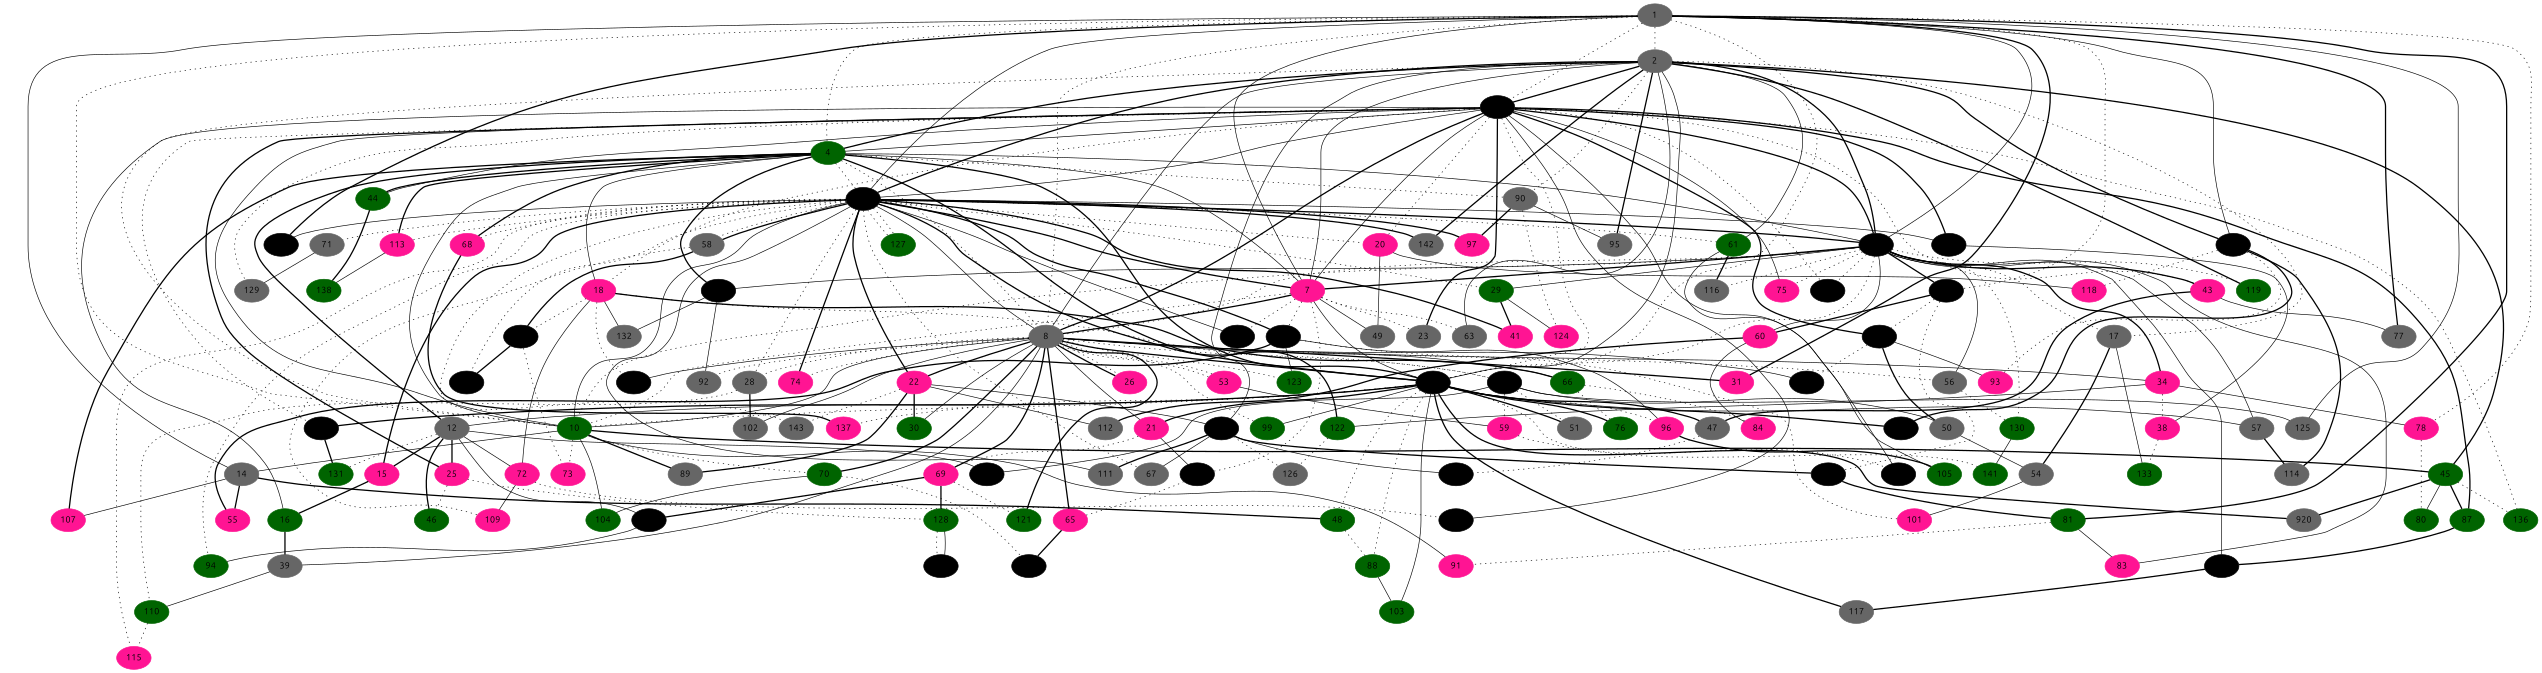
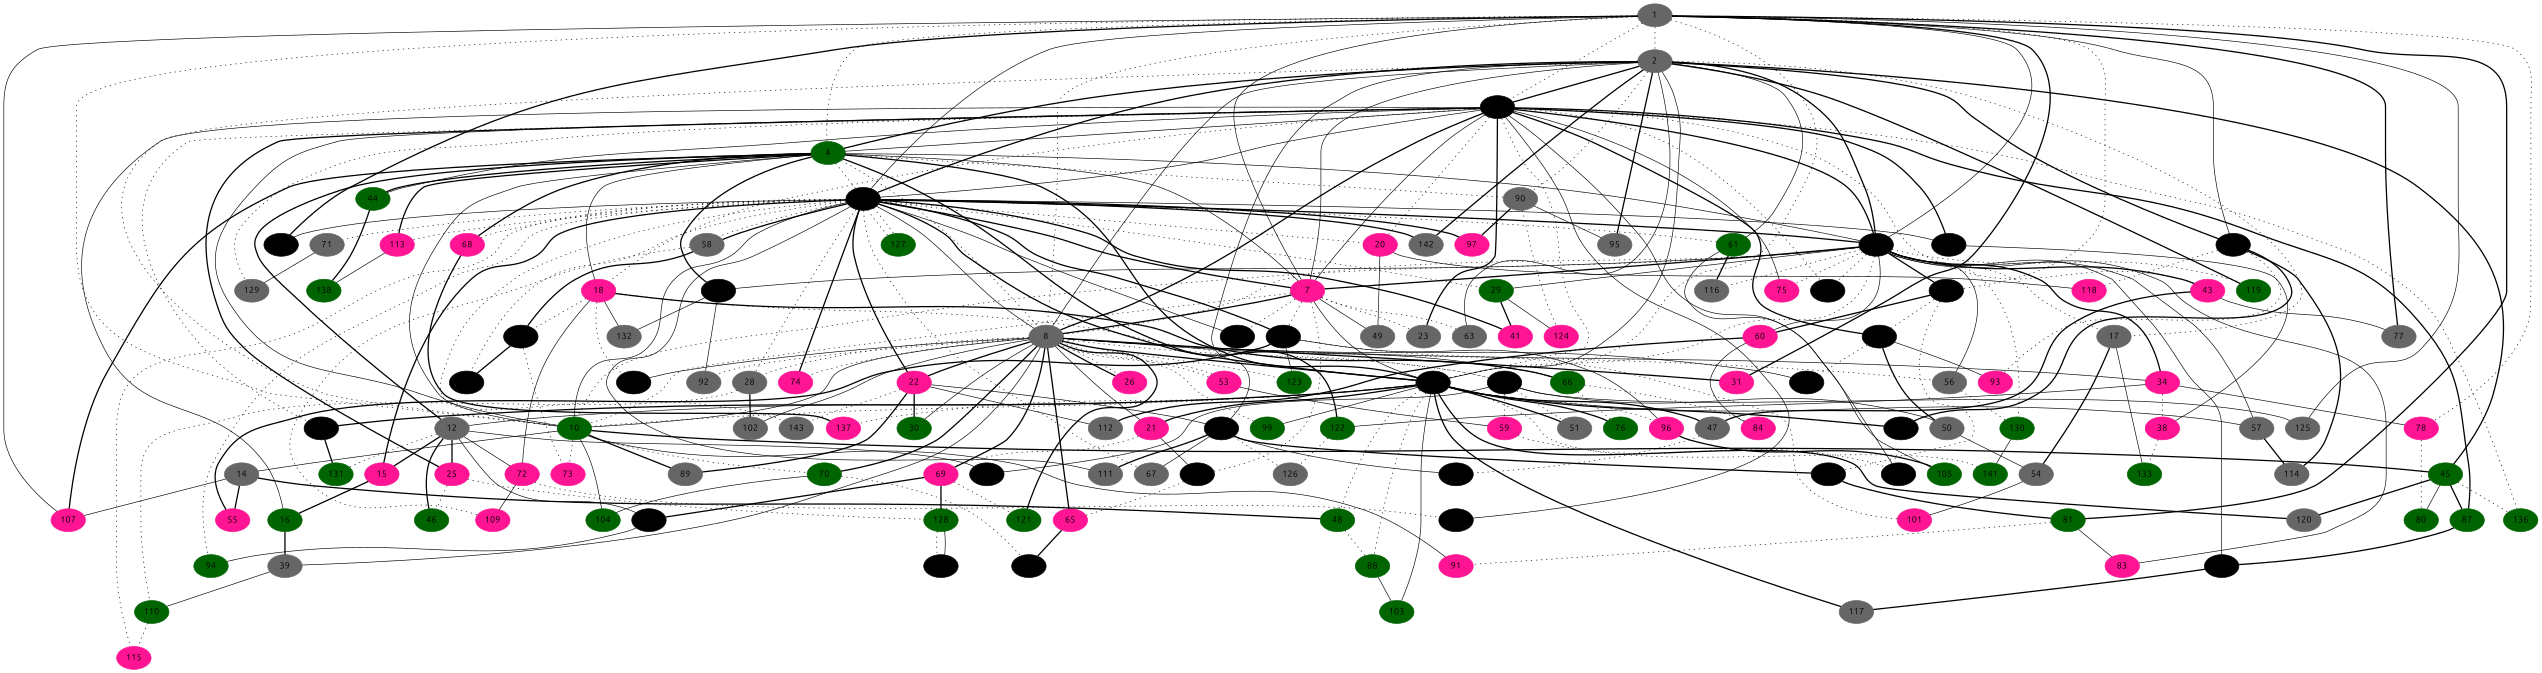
(591, 29) -> (590, 29)
(2304, 520) -> (2304, 520)
